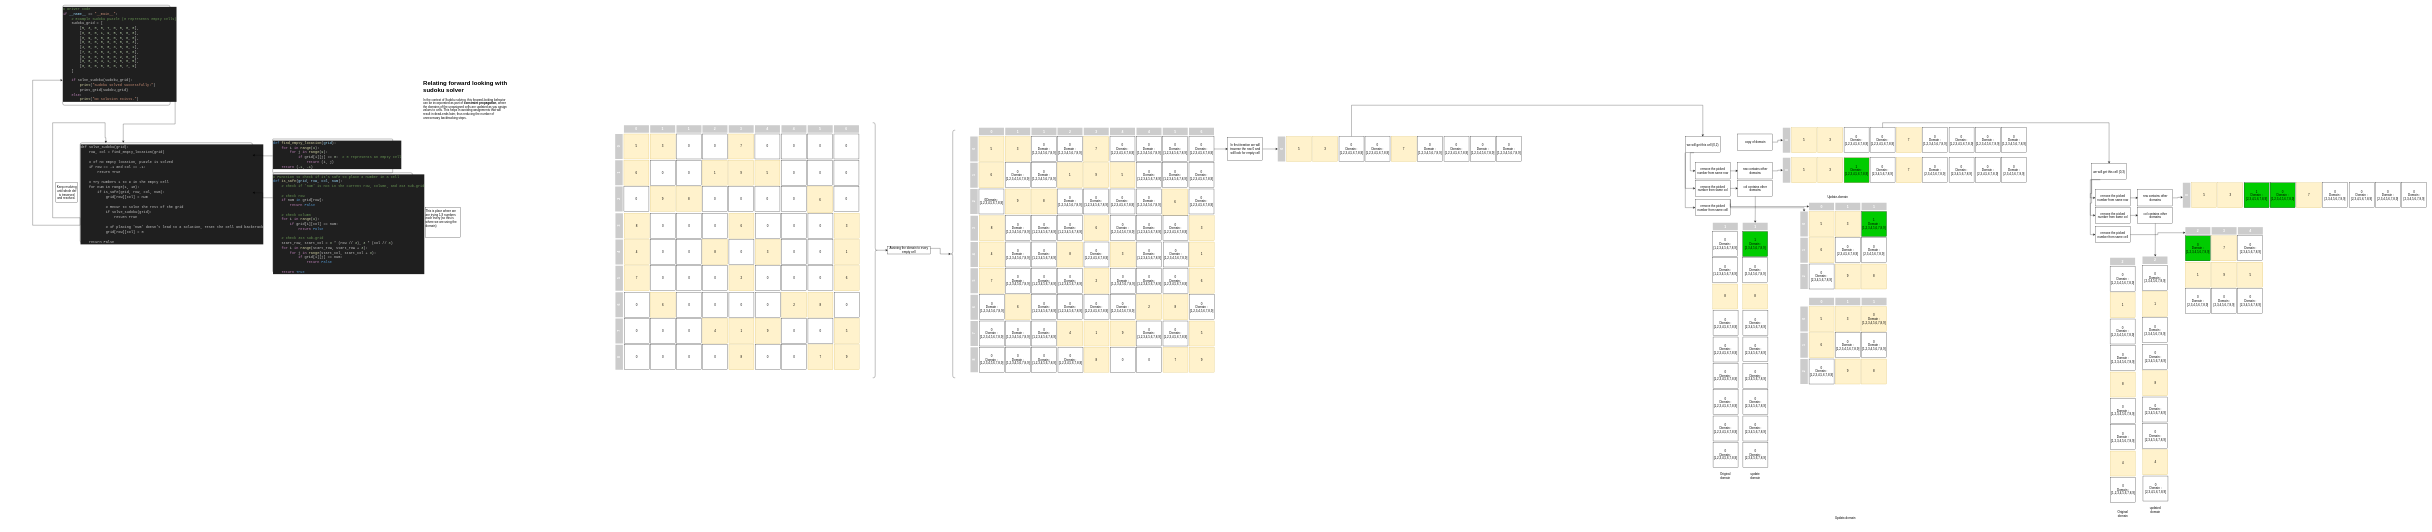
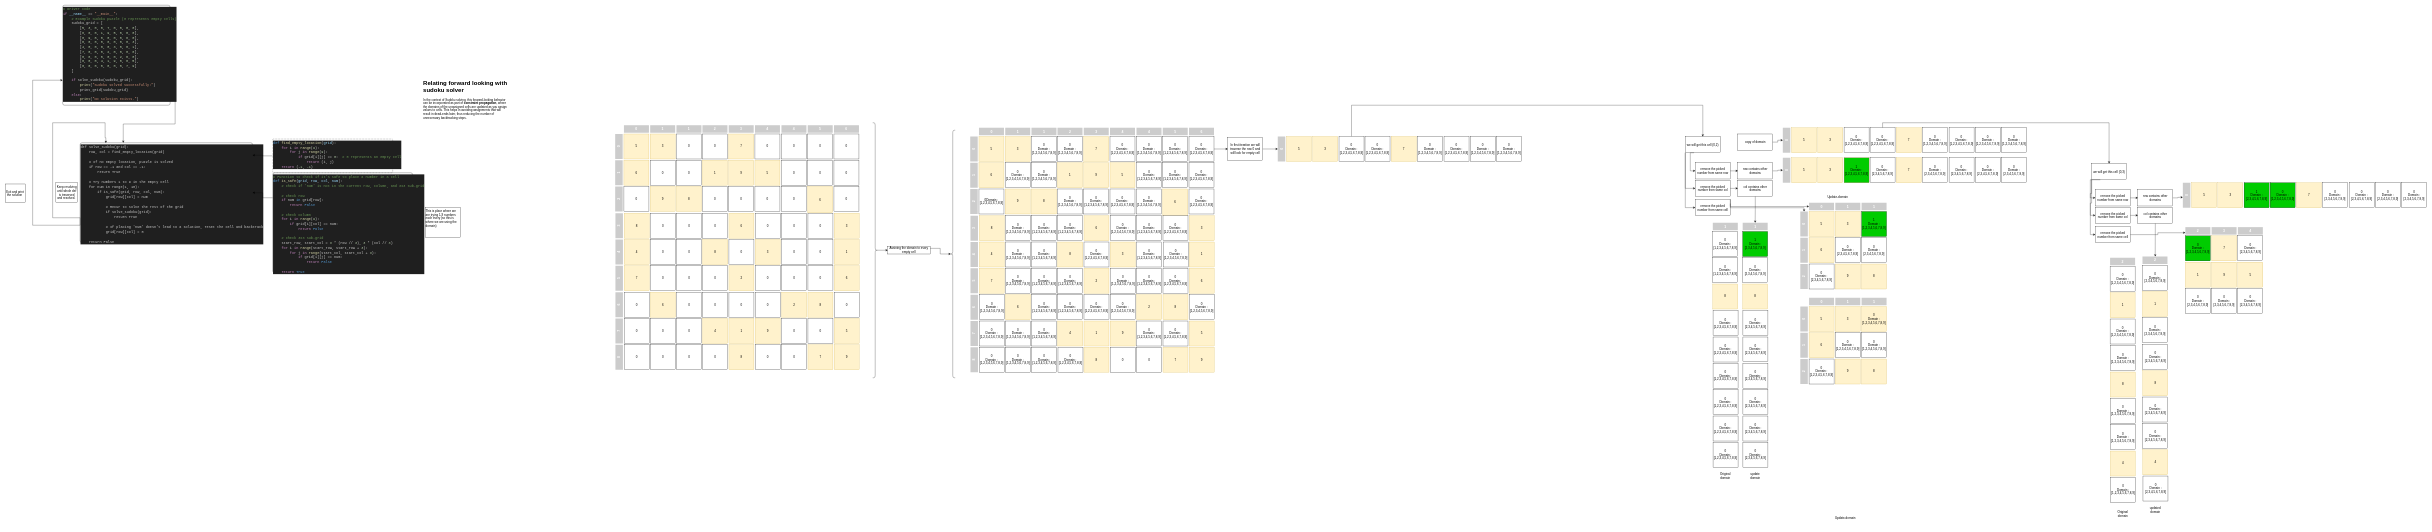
(333, 156) -> (333, 156)
none -> (15, 193)
